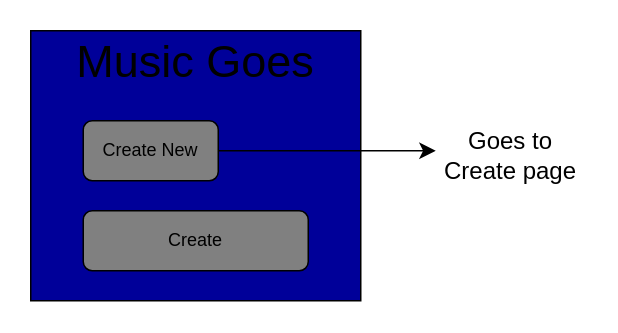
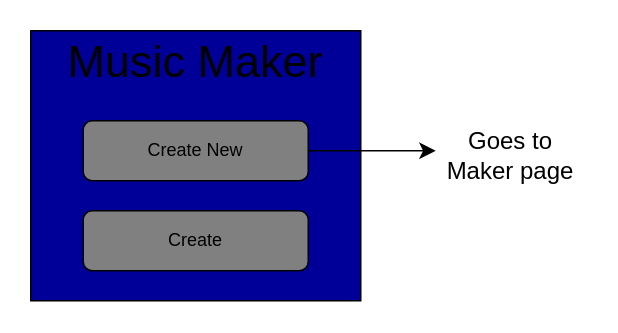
(196, 61) -> (196, 61)
(151, 151) -> (196, 151)
(511, 155) -> (511, 155)
